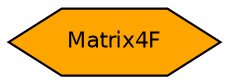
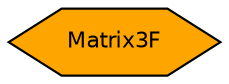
(115, 42) -> (115, 42)
